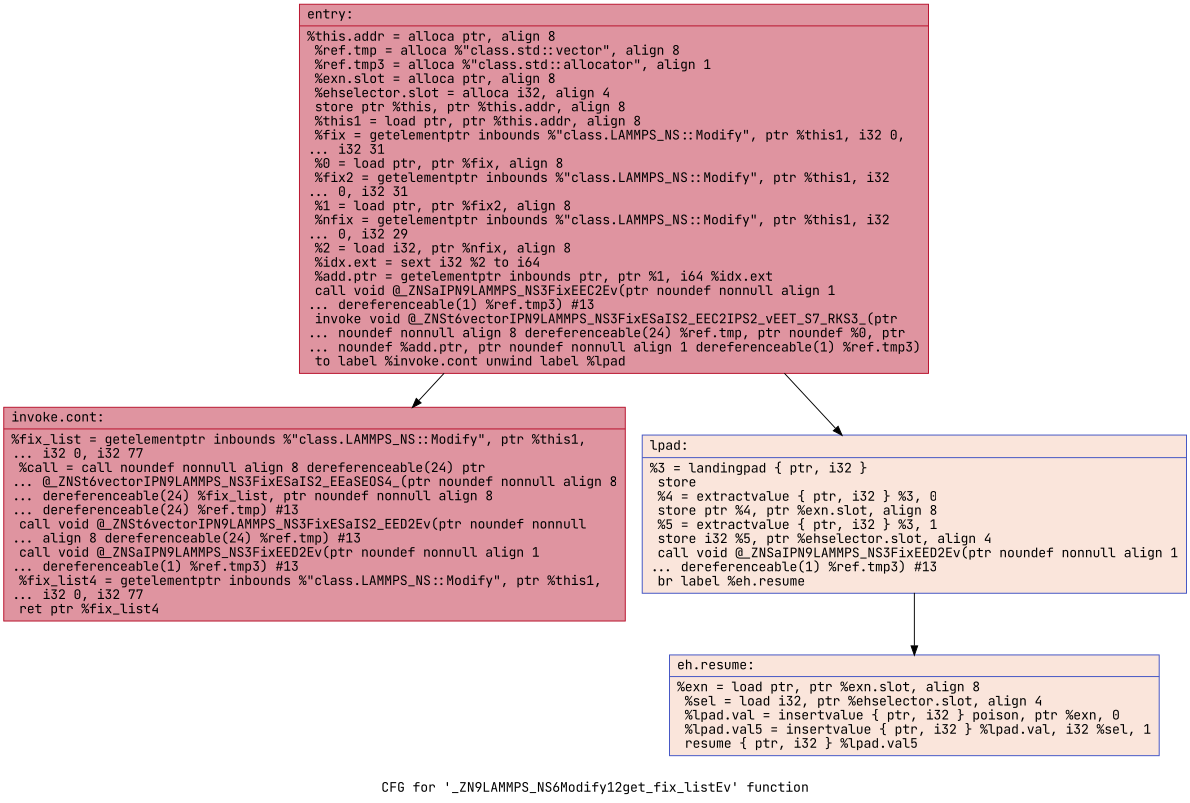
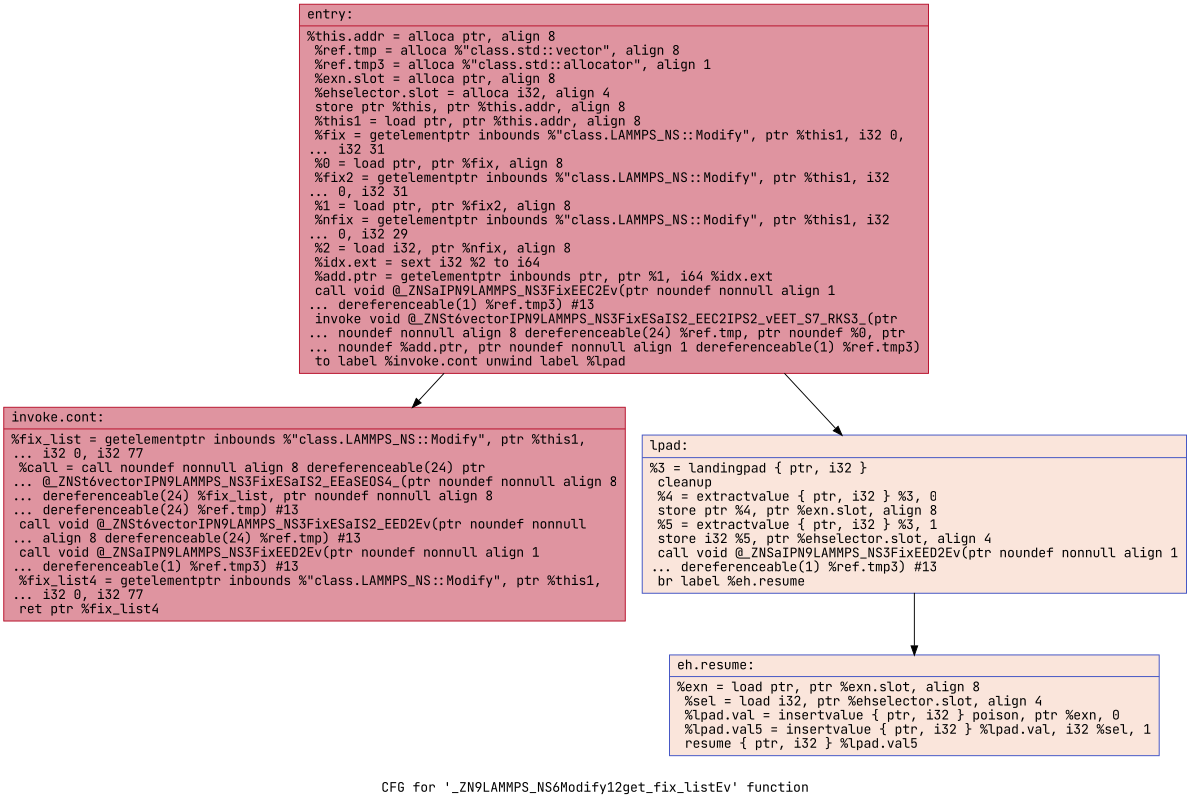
(673, 483) -> (681, 483)
